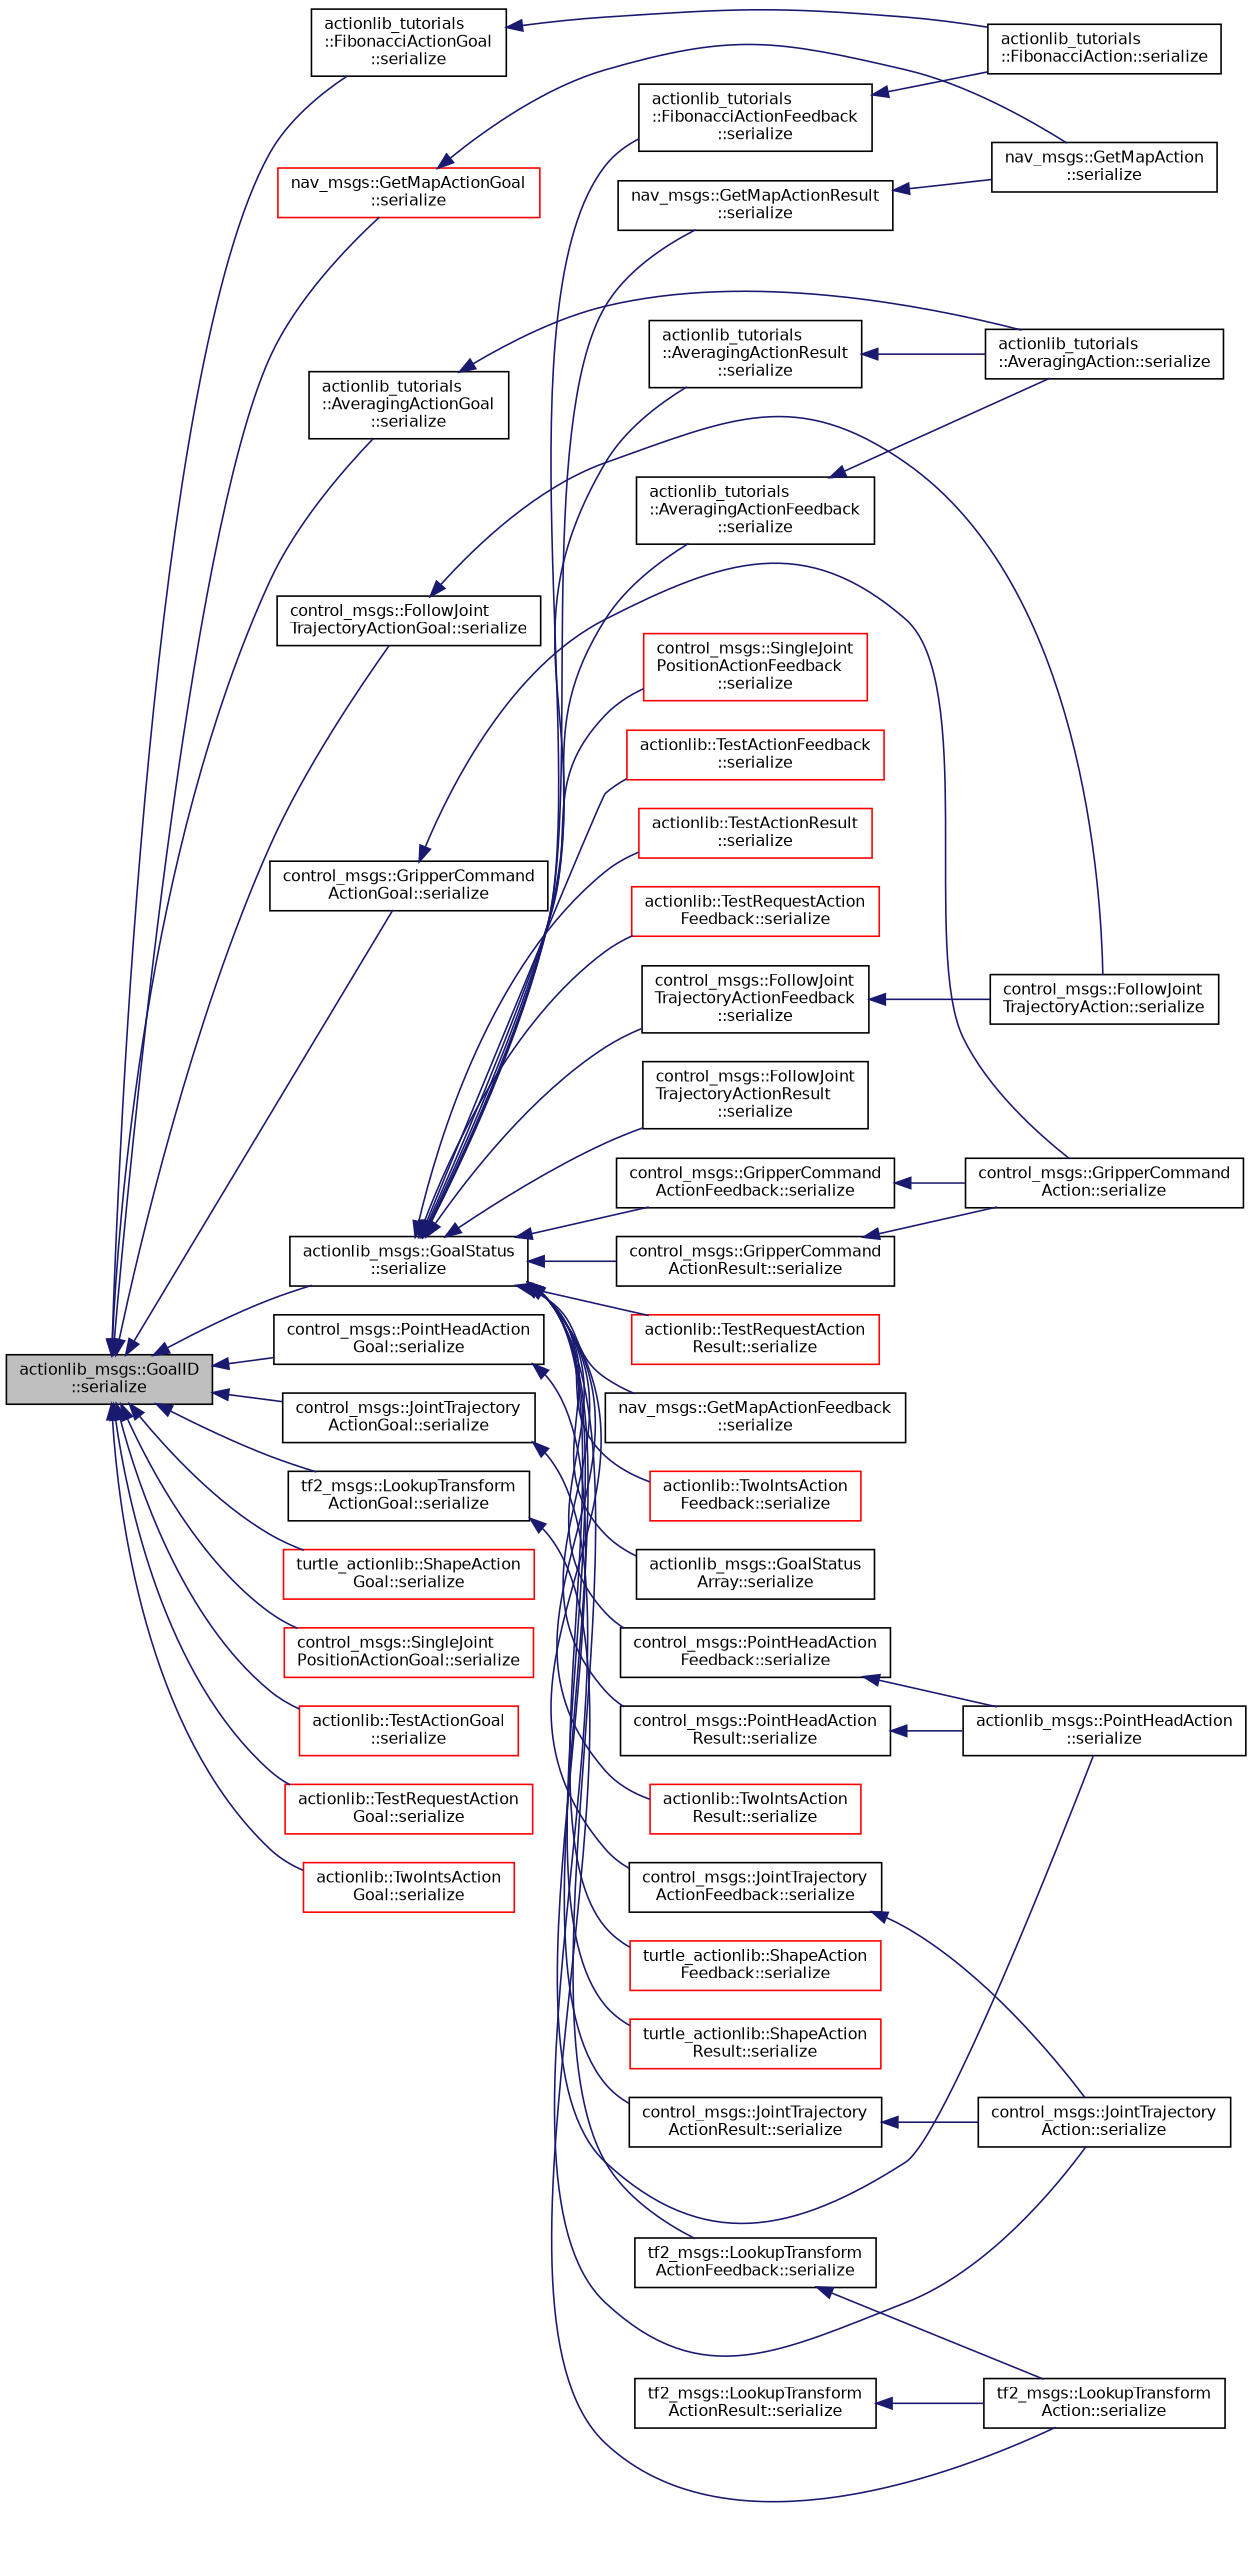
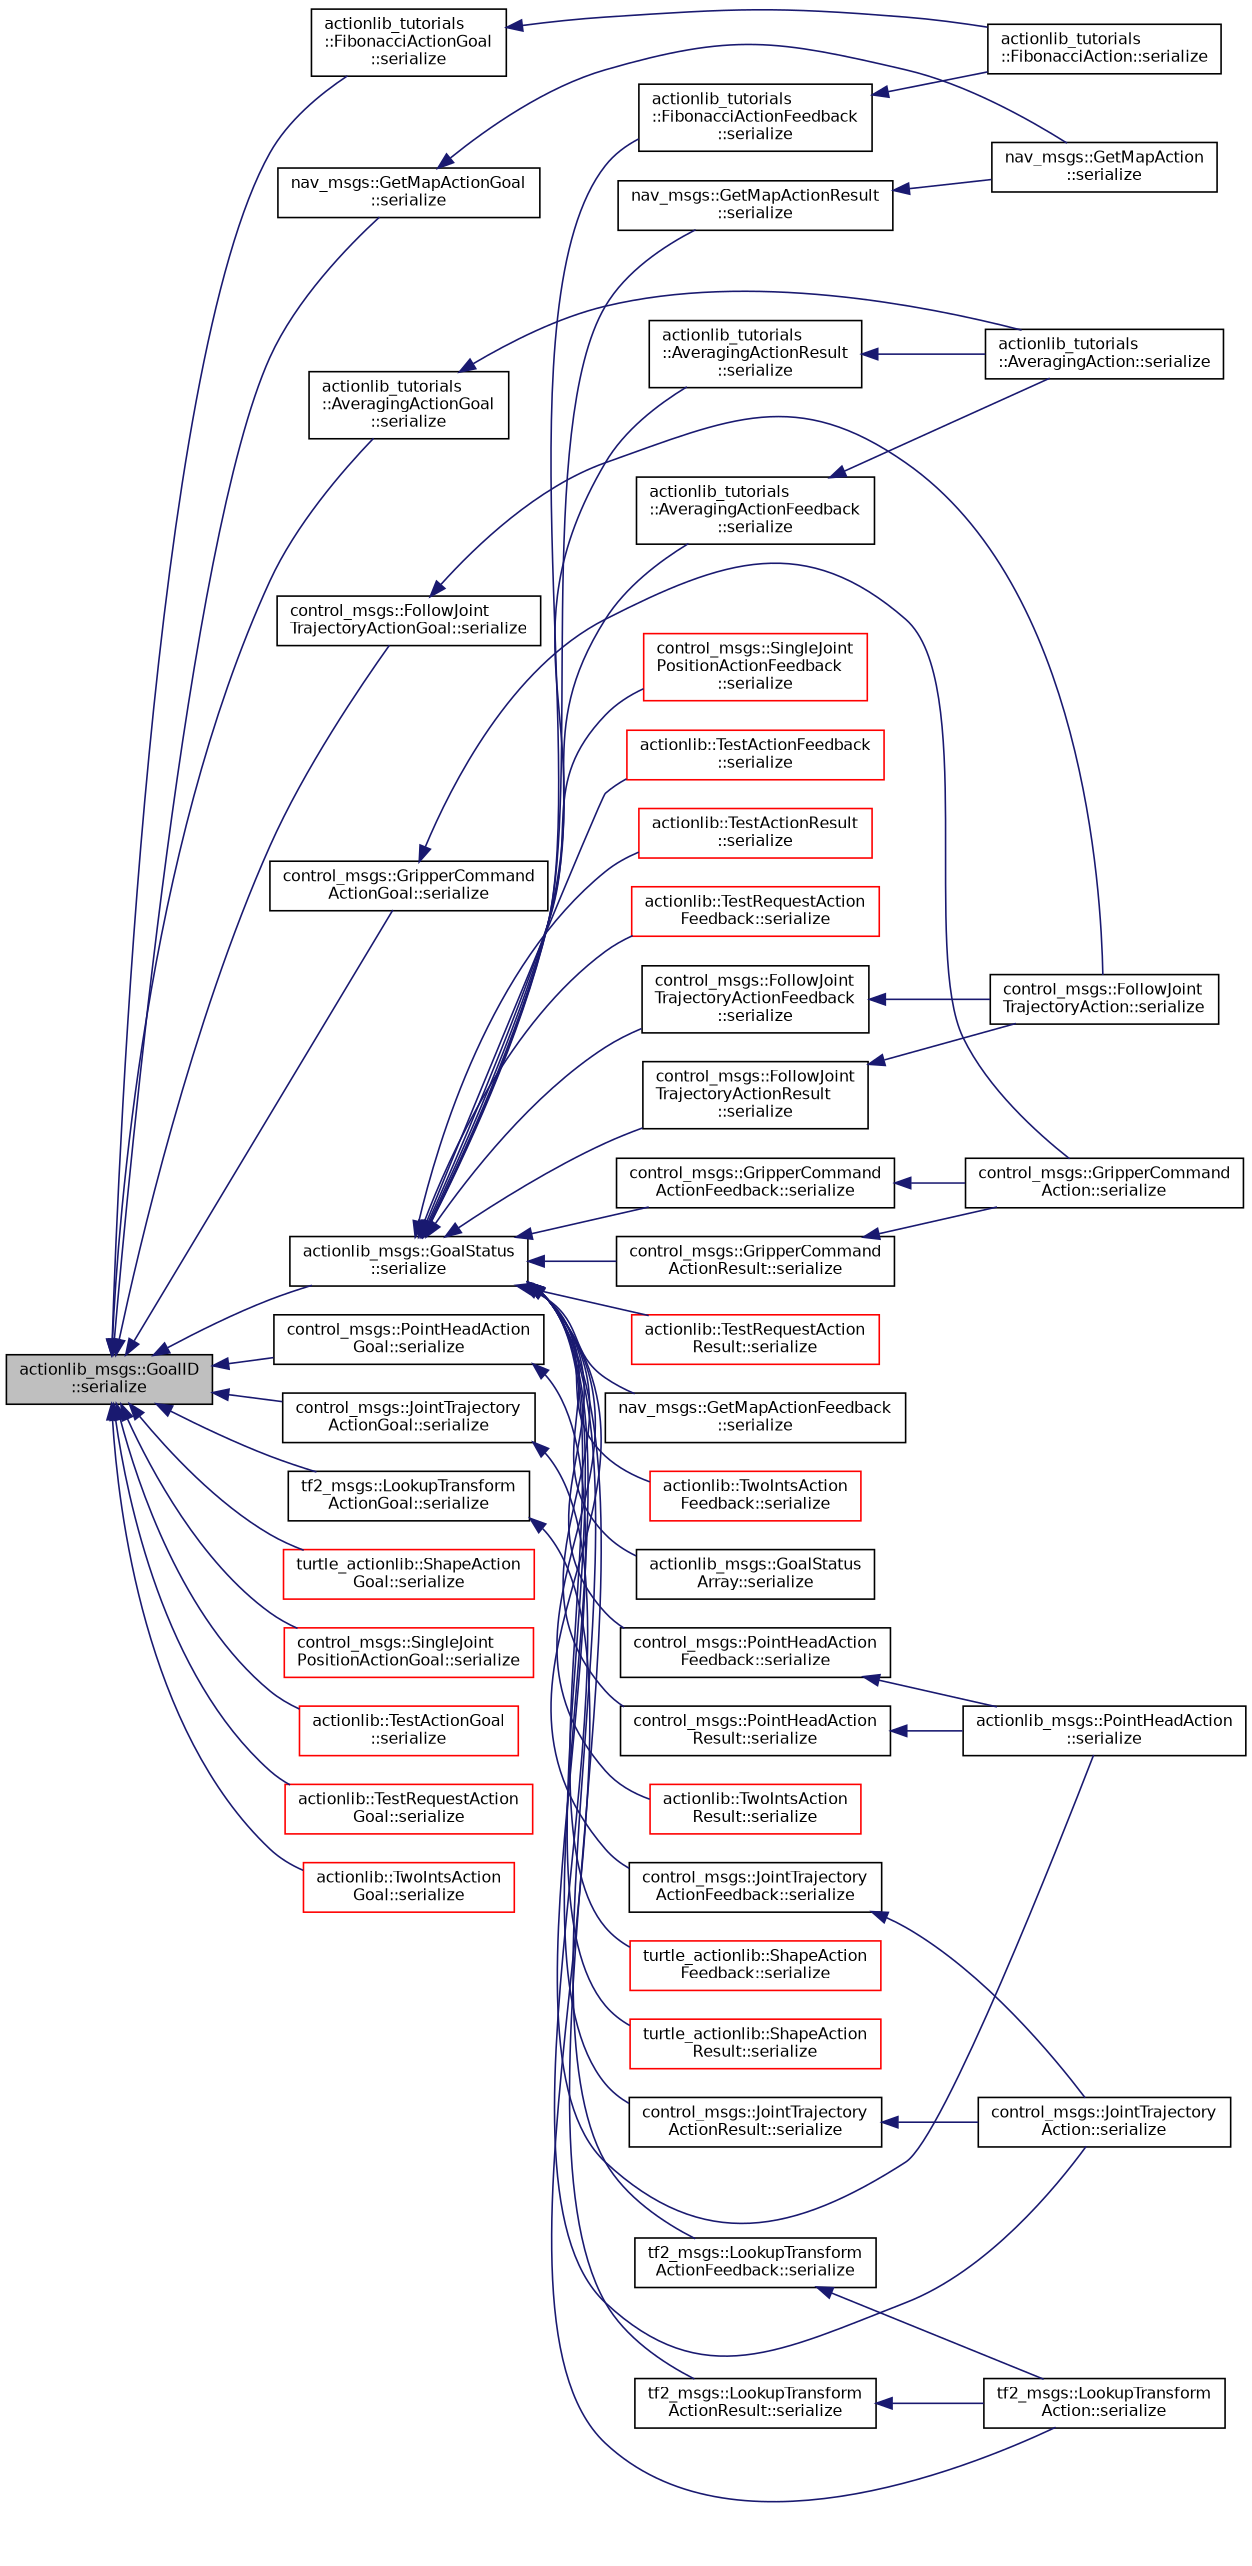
(409, 193) -> (409, 193)
none -> (950, 1042)
none -> (573, 2139)
